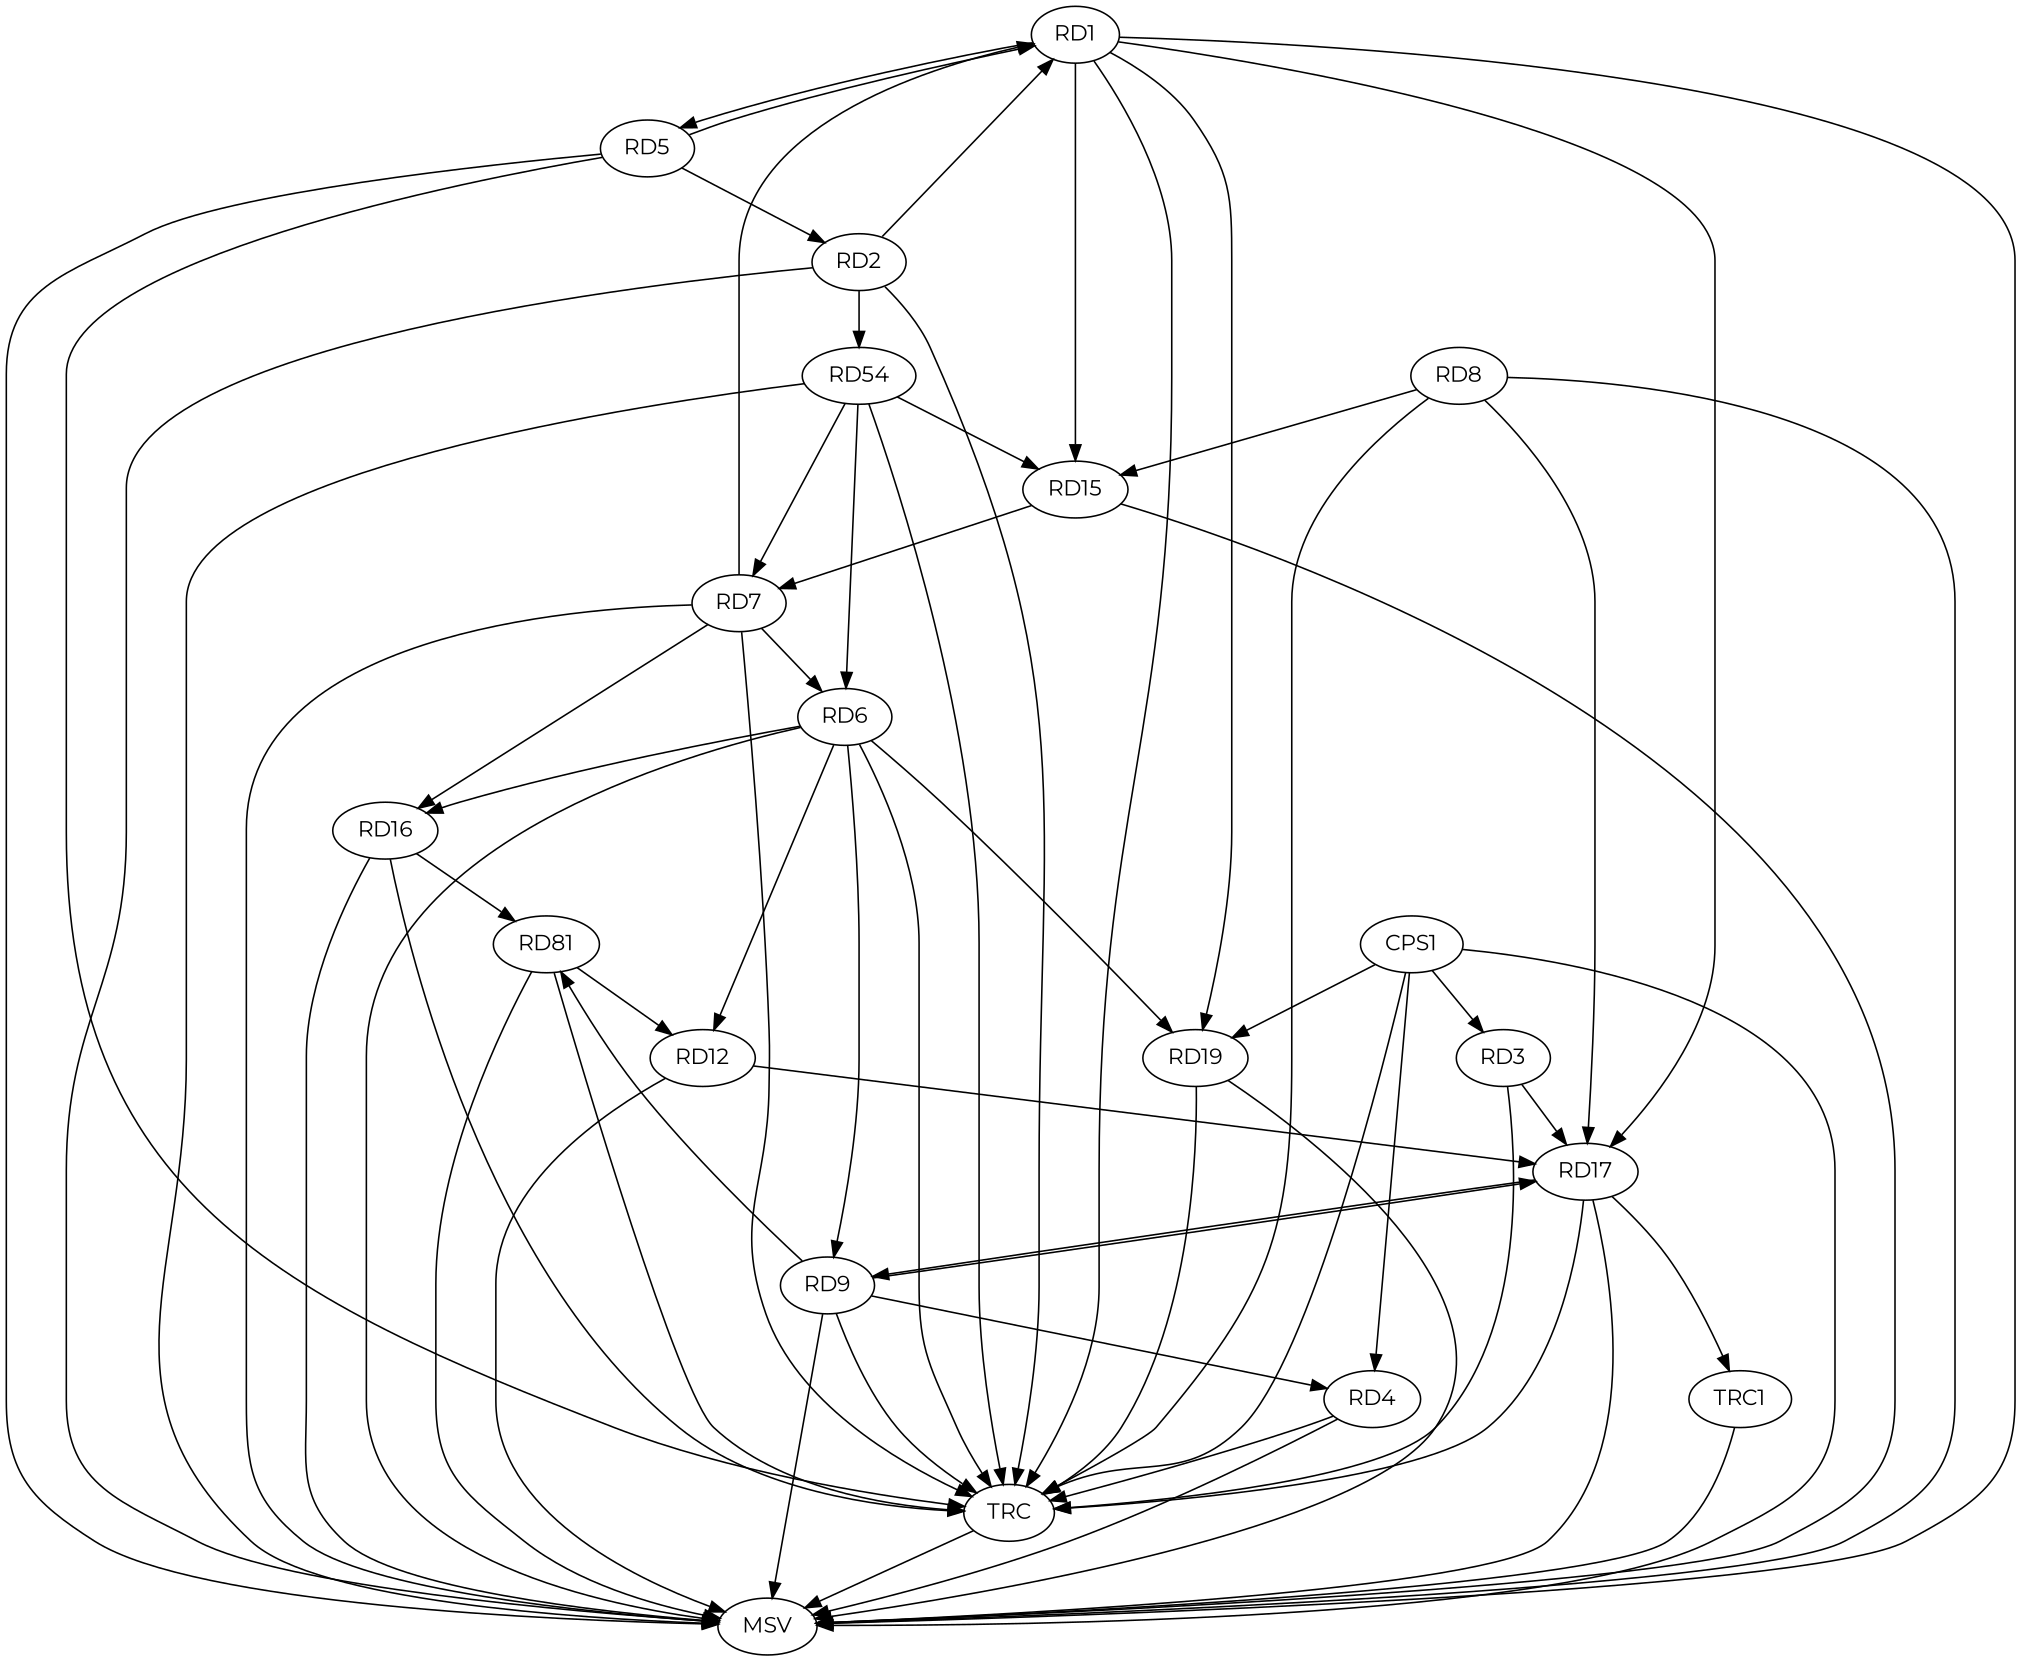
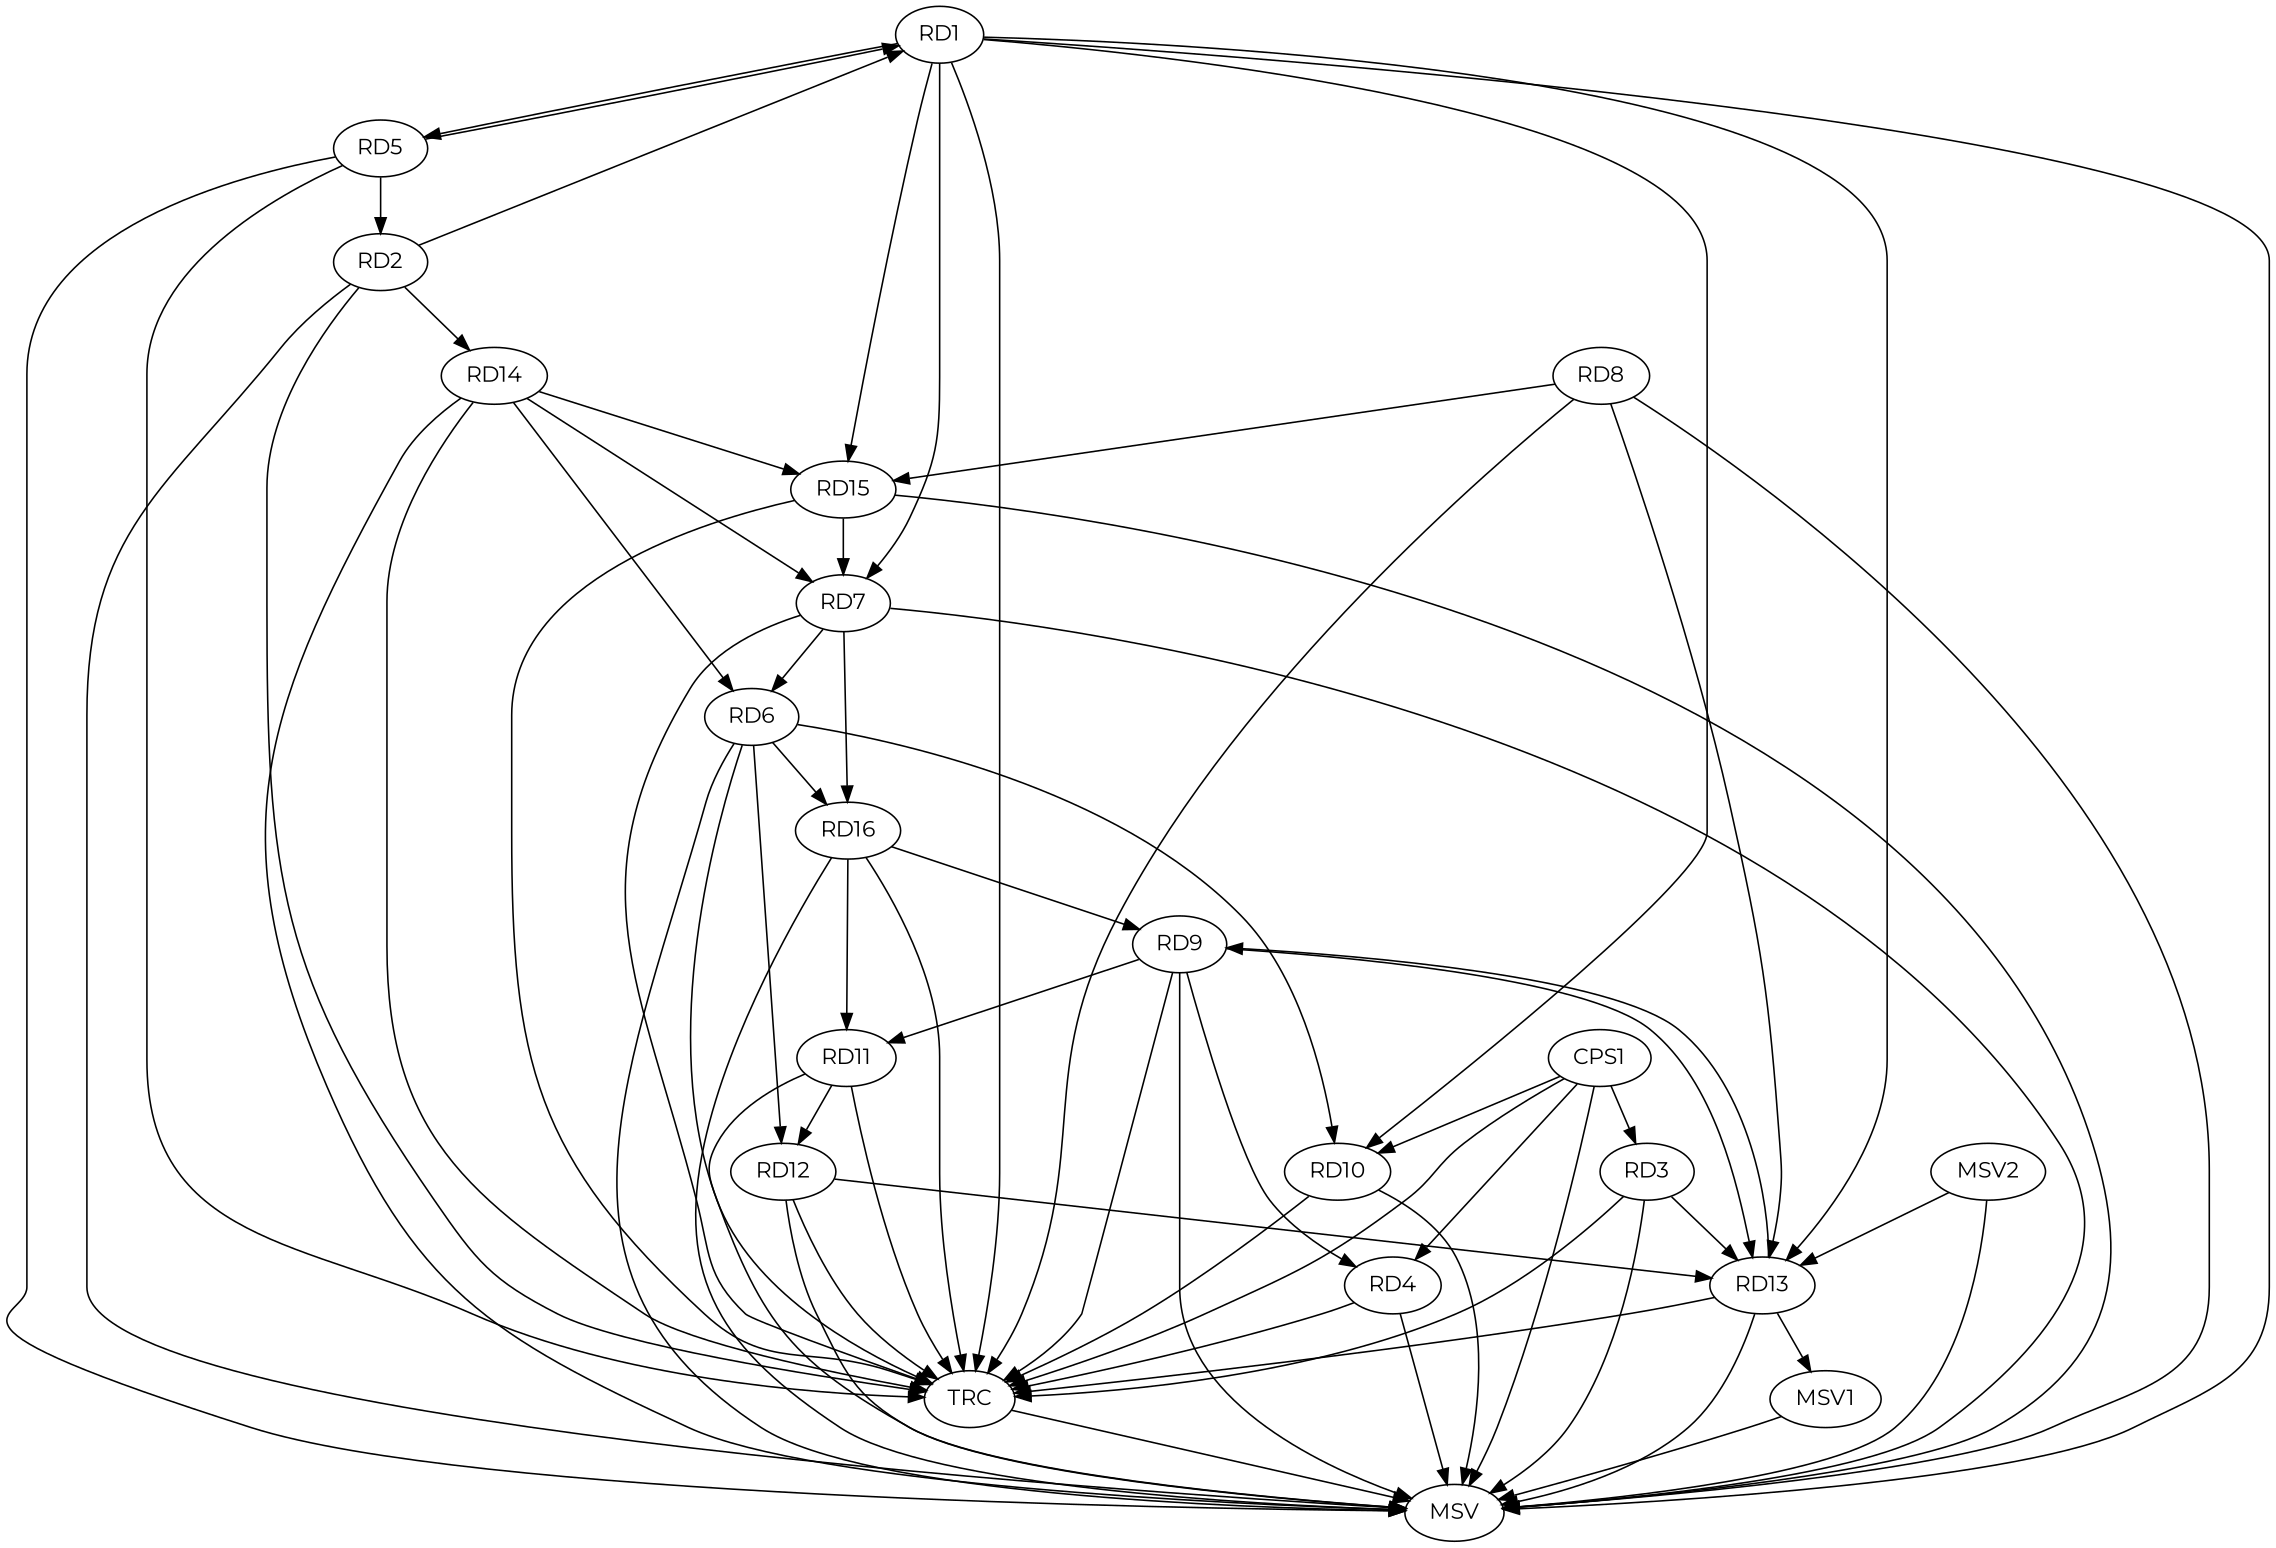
(744, 230) -> (940, 322)
(859, 376) -> (494, 376)
(546, 944) -> (846, 1058)
none -> (517, 966)
(859, 994) -> (1014, 887)
(1195, 1058) -> (1338, 1172)
(1585, 1172) -> (1762, 1285)
none -> (1988, 1172)
none -> (844, 1296)
none -> (1604, 1359)
(1740, 1399) -> (1826, 1399)
